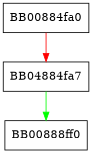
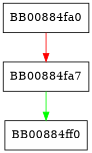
(46, 77) -> (46, 77)
(46, 135) -> (46, 135)
